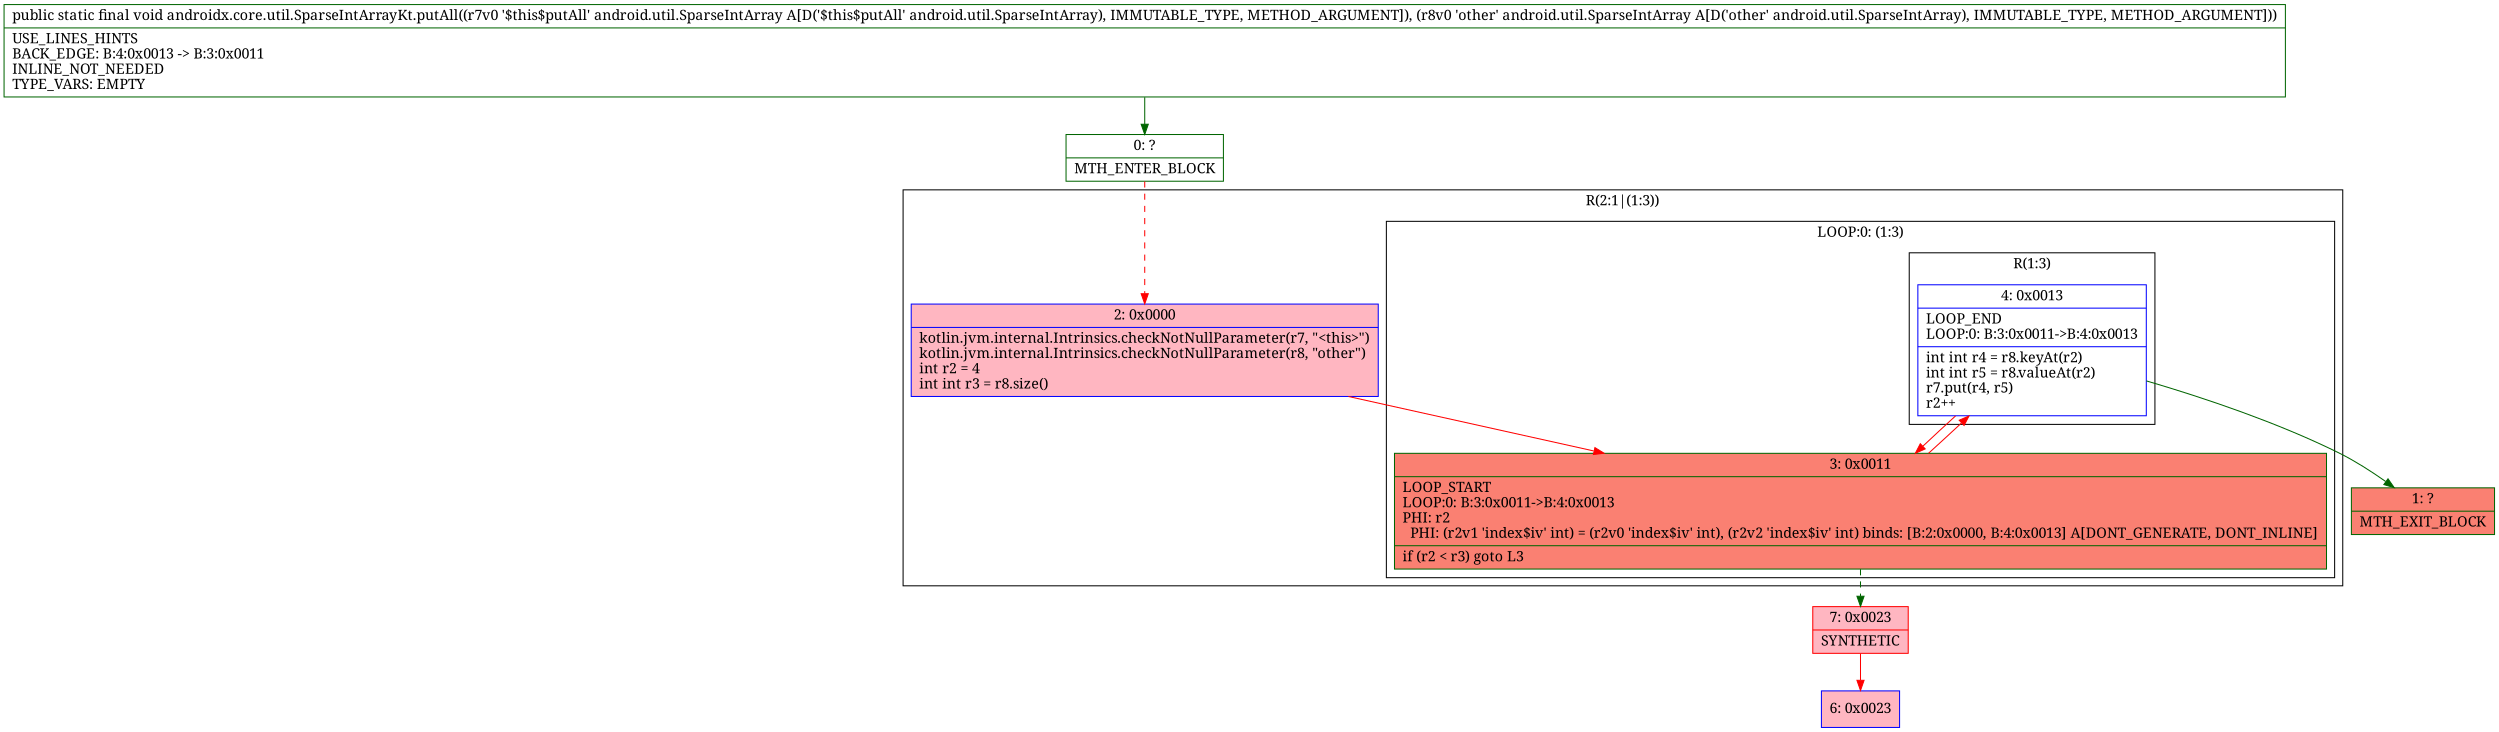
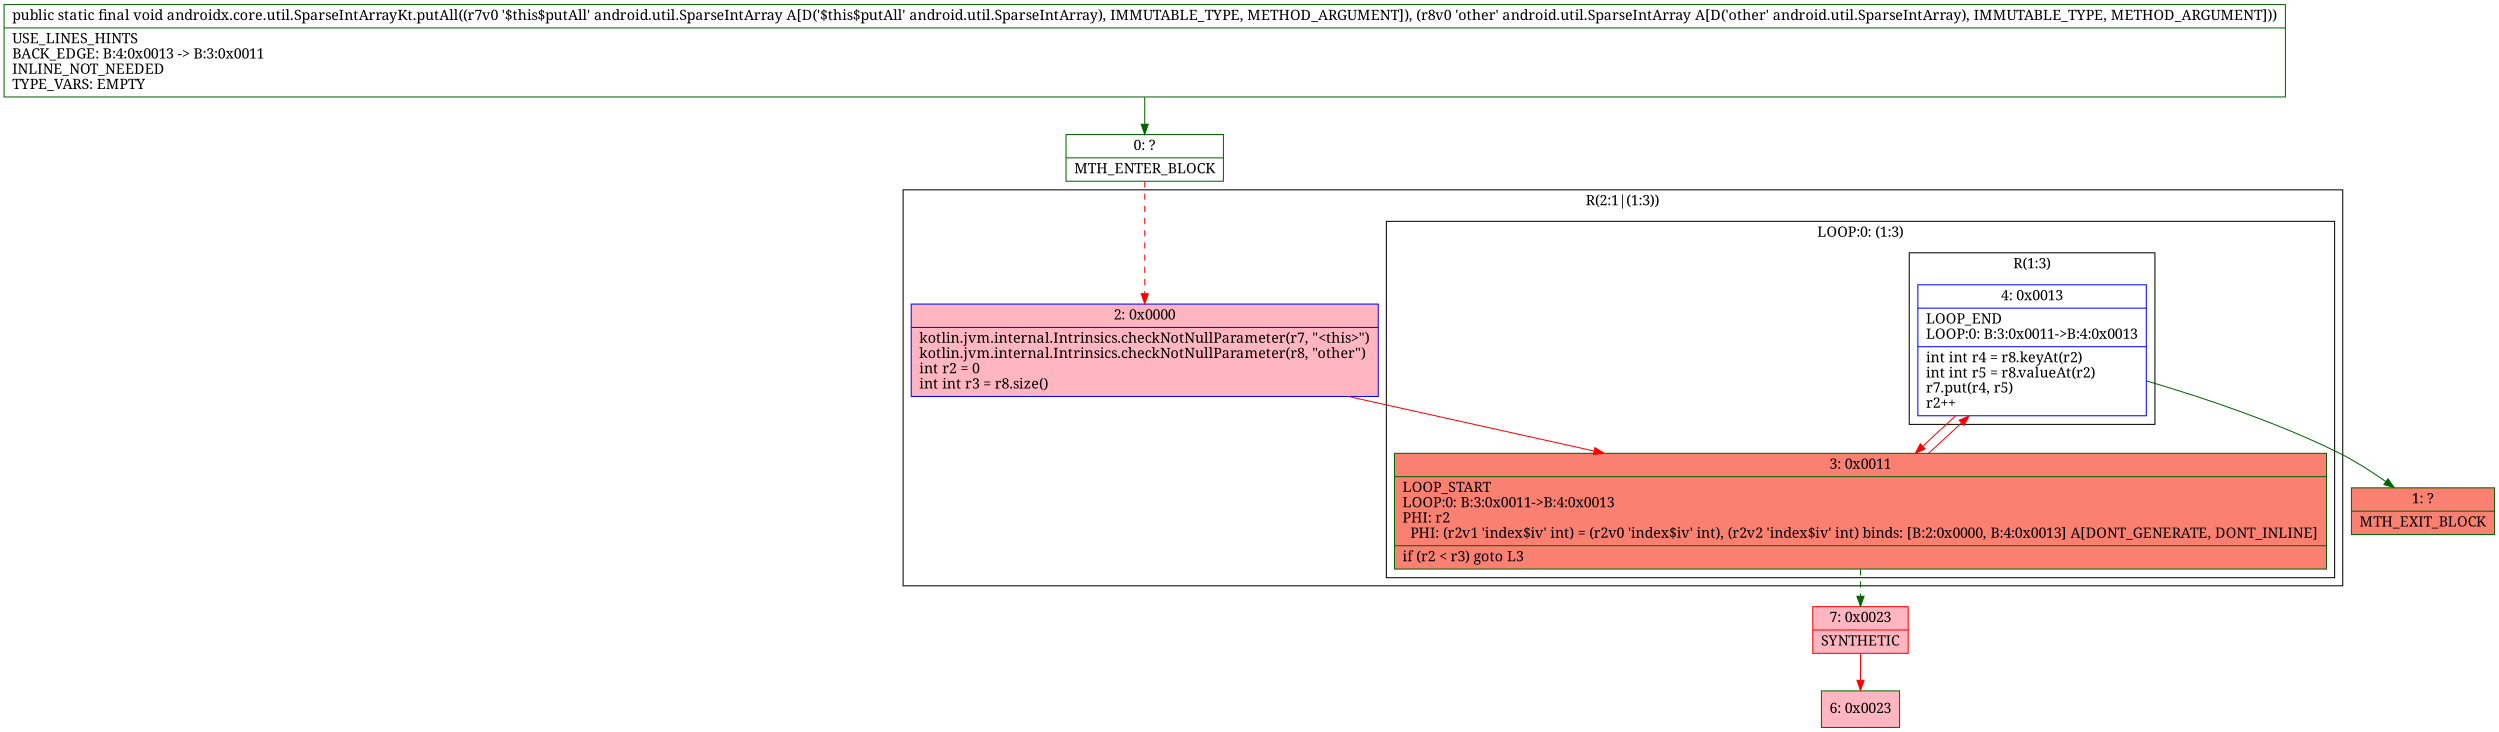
(950, 369) -> (950, 369)
(1860, 709) -> (1860, 709)
